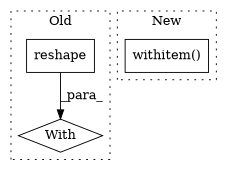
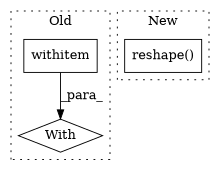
(60, 56) -> (60, 56)
(167, 56) -> (163, 56)
